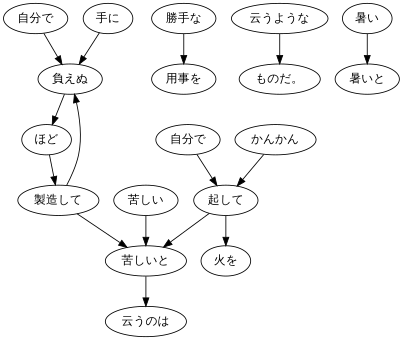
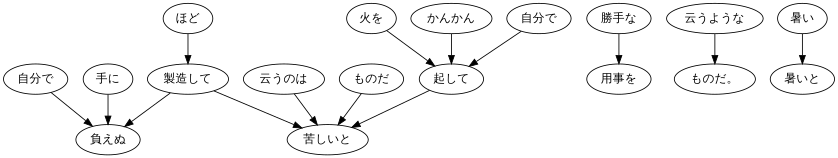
(60, 106) -> none
(146, 200) -> (371, 79)
(226, 226) -> (407, 46)
(146, 287) -> (303, 106)
